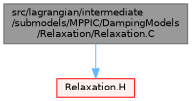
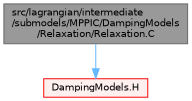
(96, 88) -> (96, 88)
